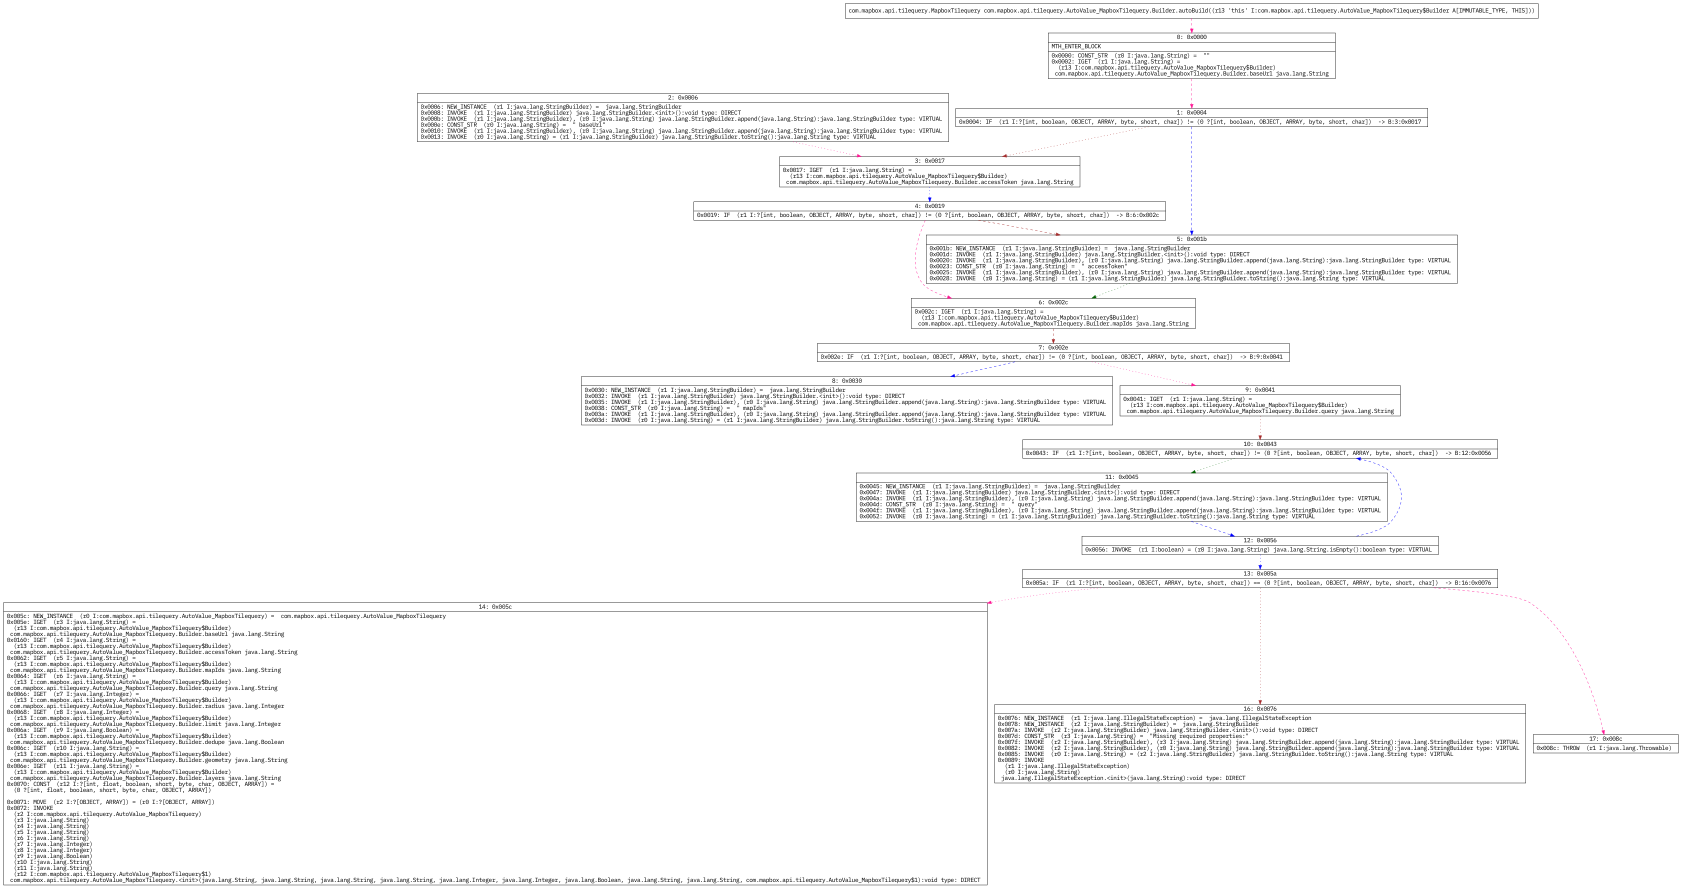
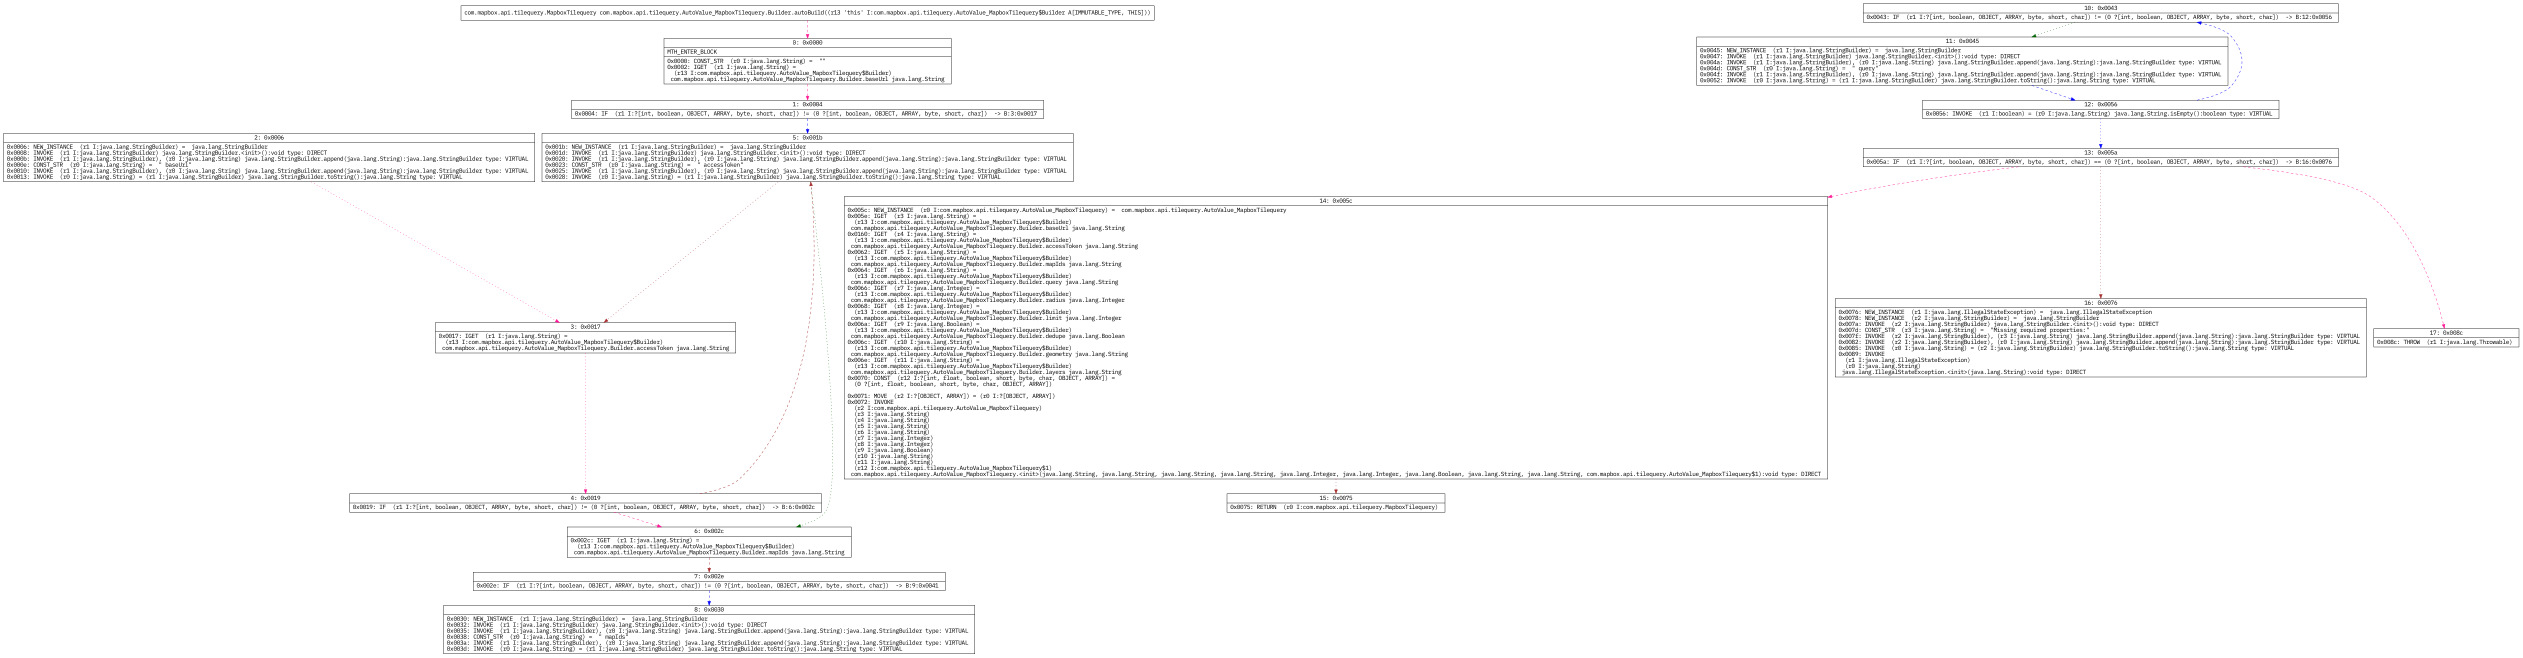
(1078, 141) -> (693, 251)
(930, 192) -> (586, 421)
(1260, 401) -> none
none -> (1336, 503)
(1046, 594) -> (1925, 180)
